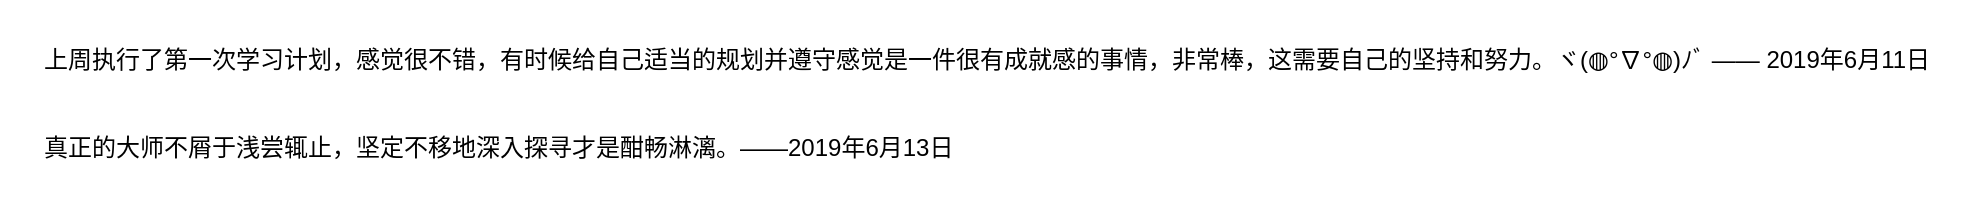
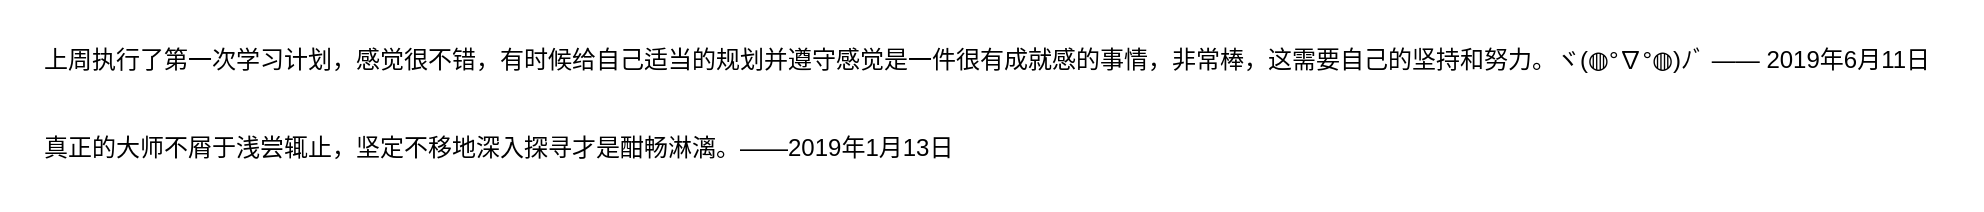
(489, 149) -> (489, 149)
